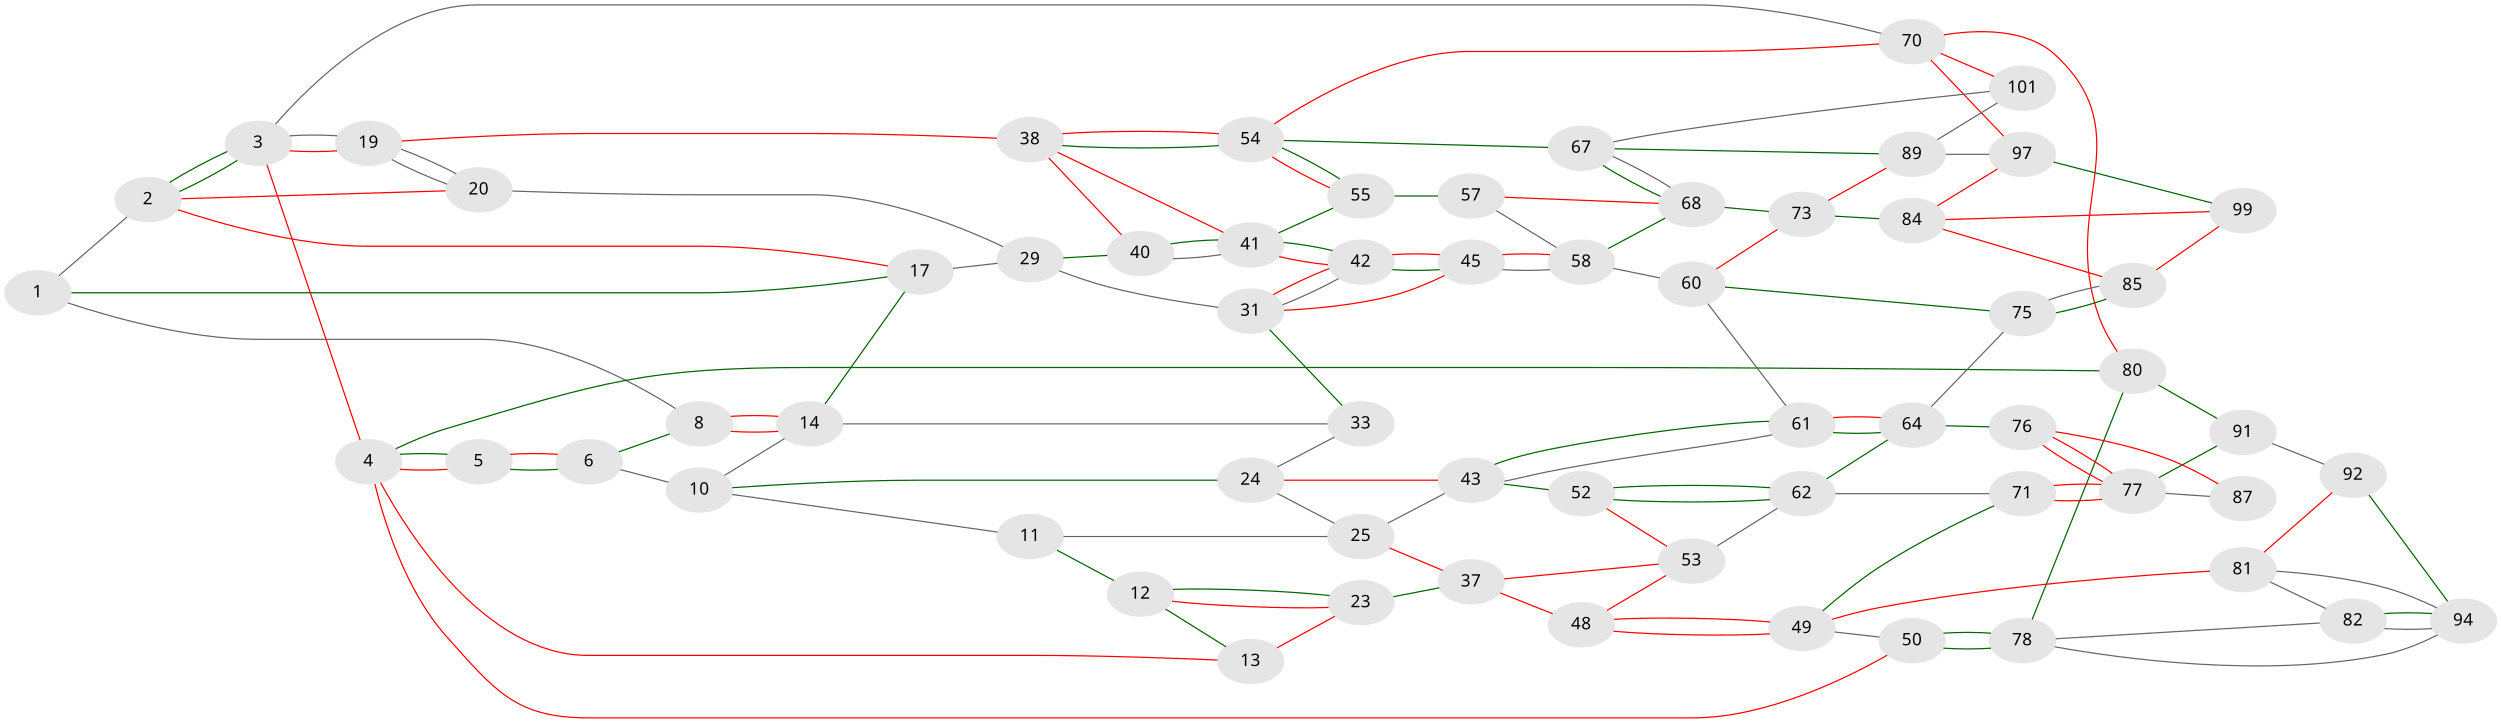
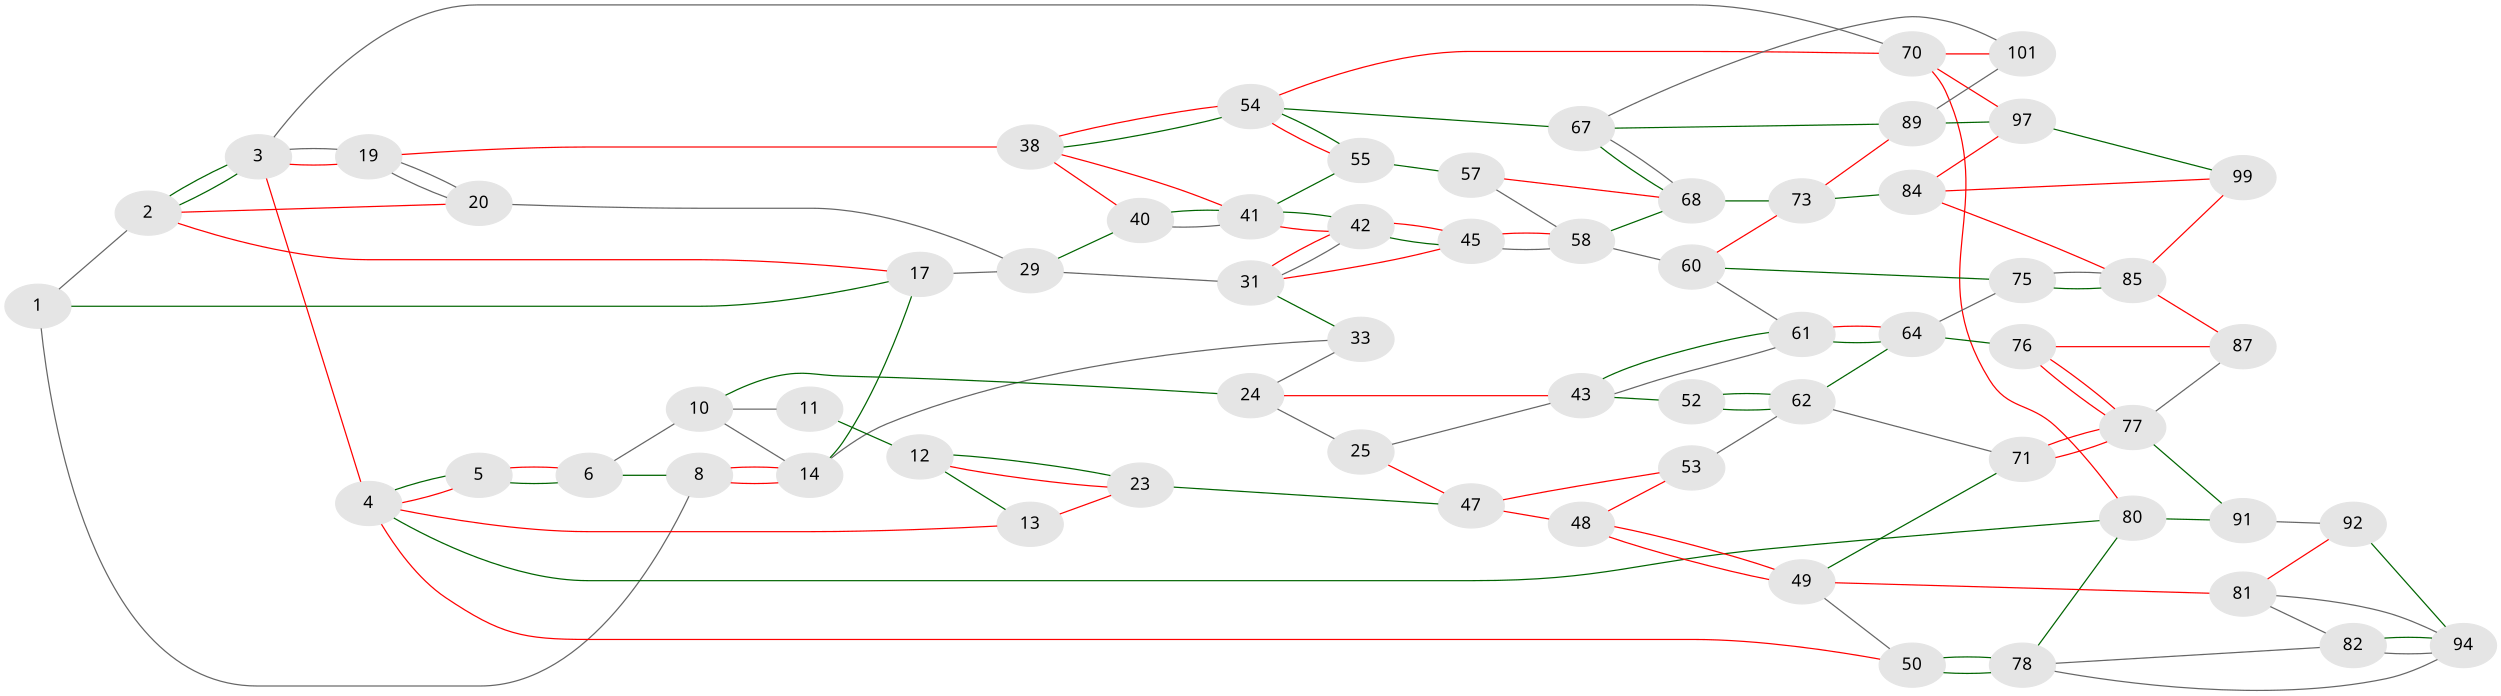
(1968, 154) -> (1968, 122)
none -> (2188, 314)
(1637, 527) -> none
(1196, 537) -> none
(1471, 582) -> (1471, 506)
